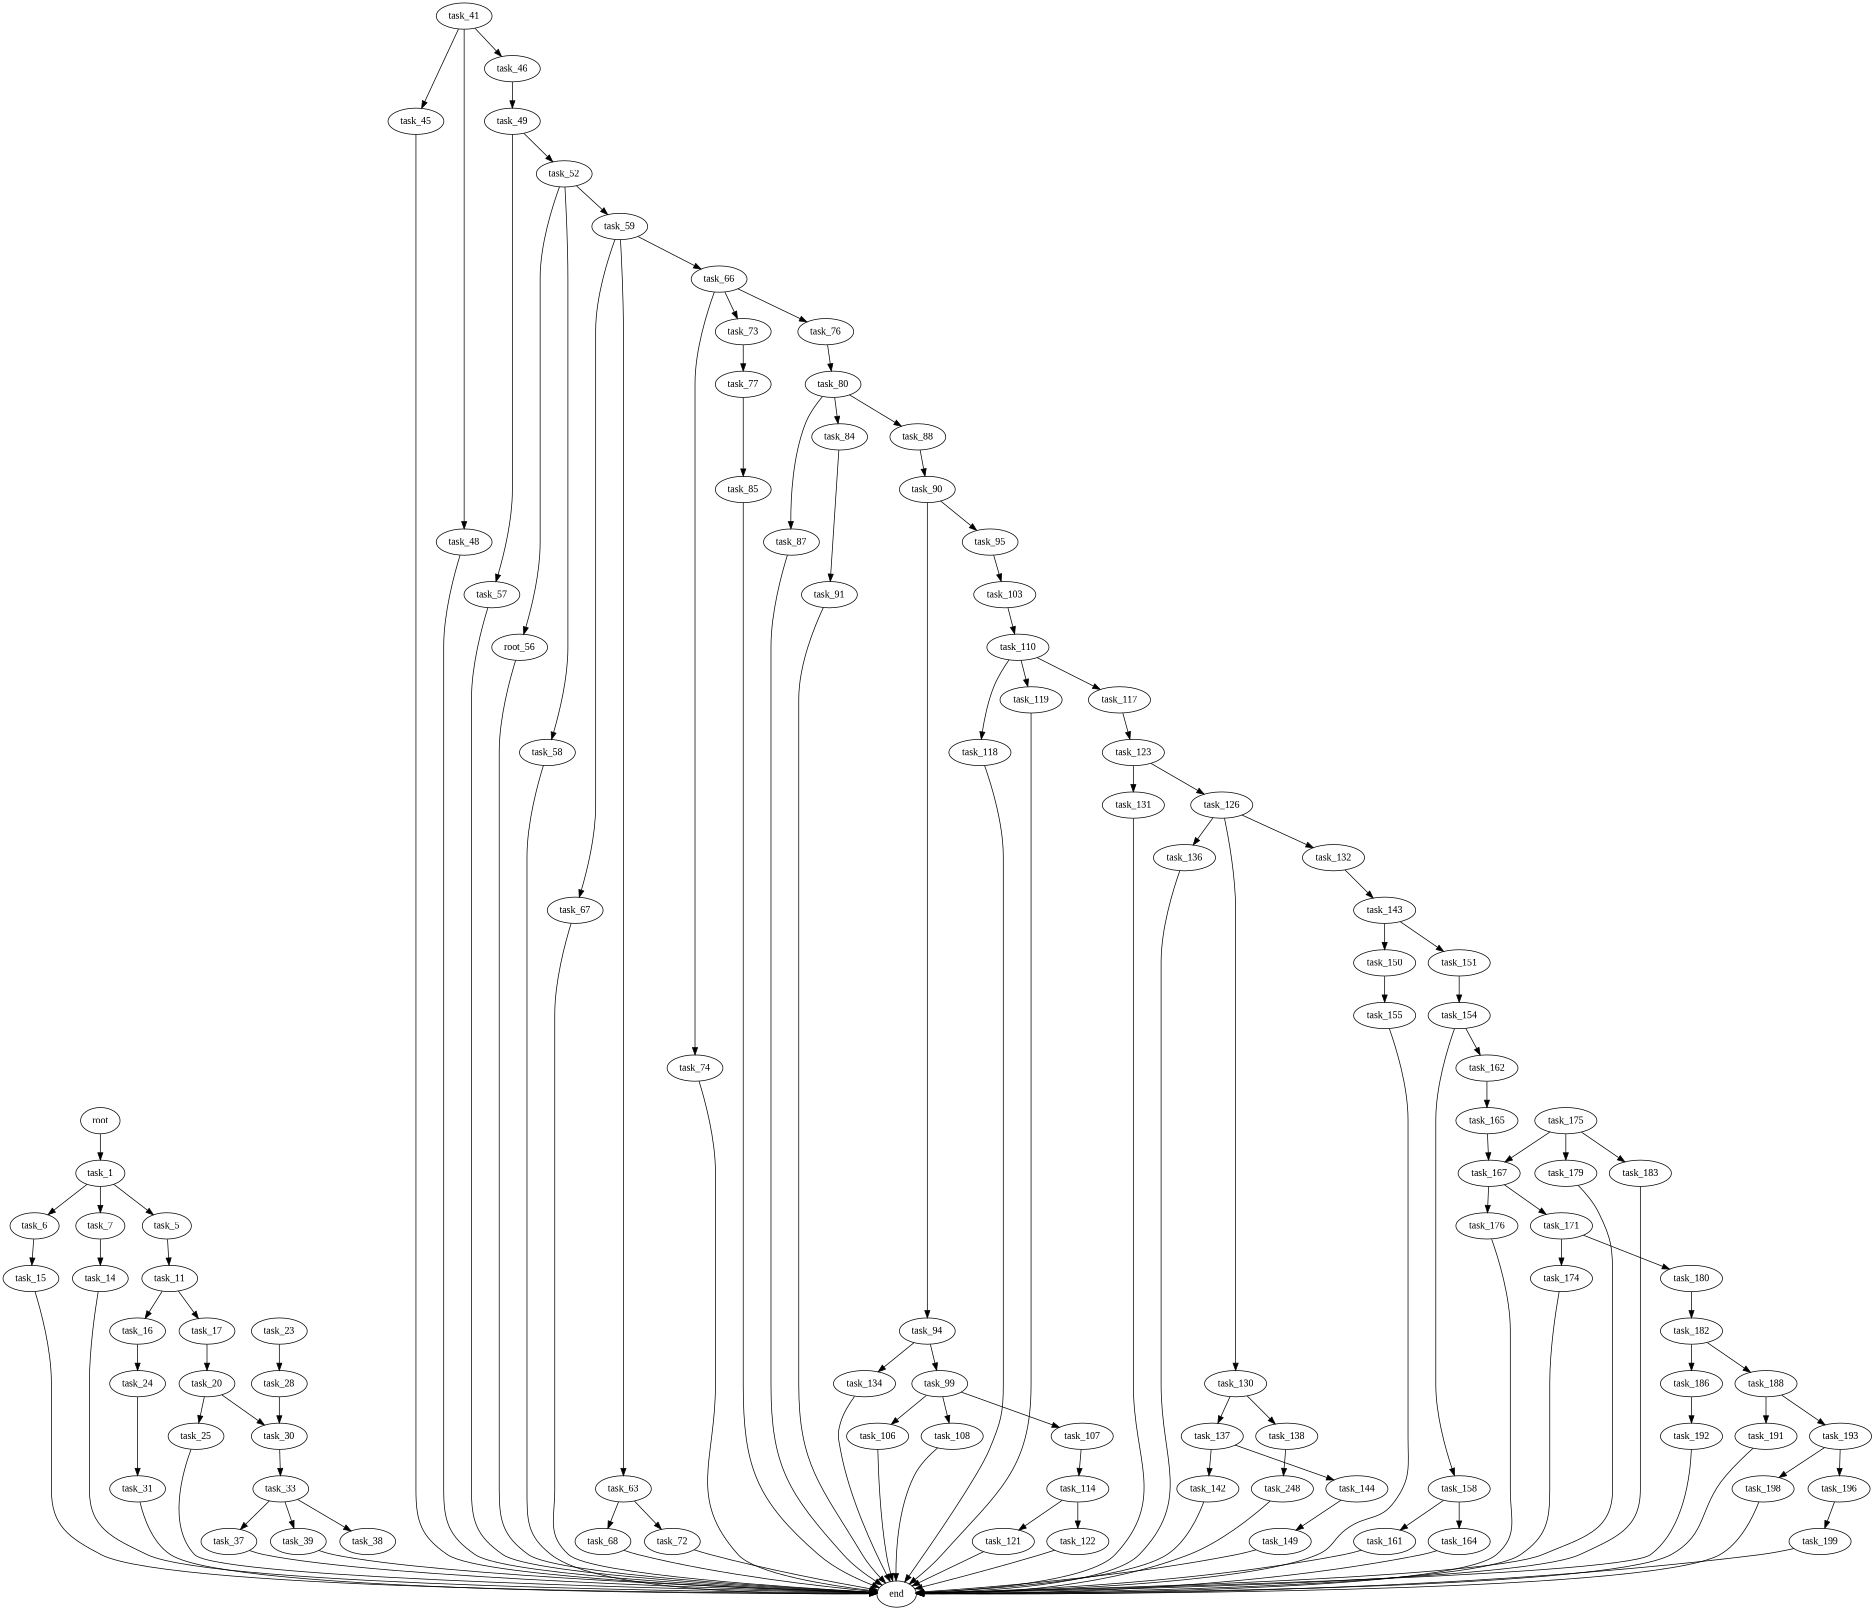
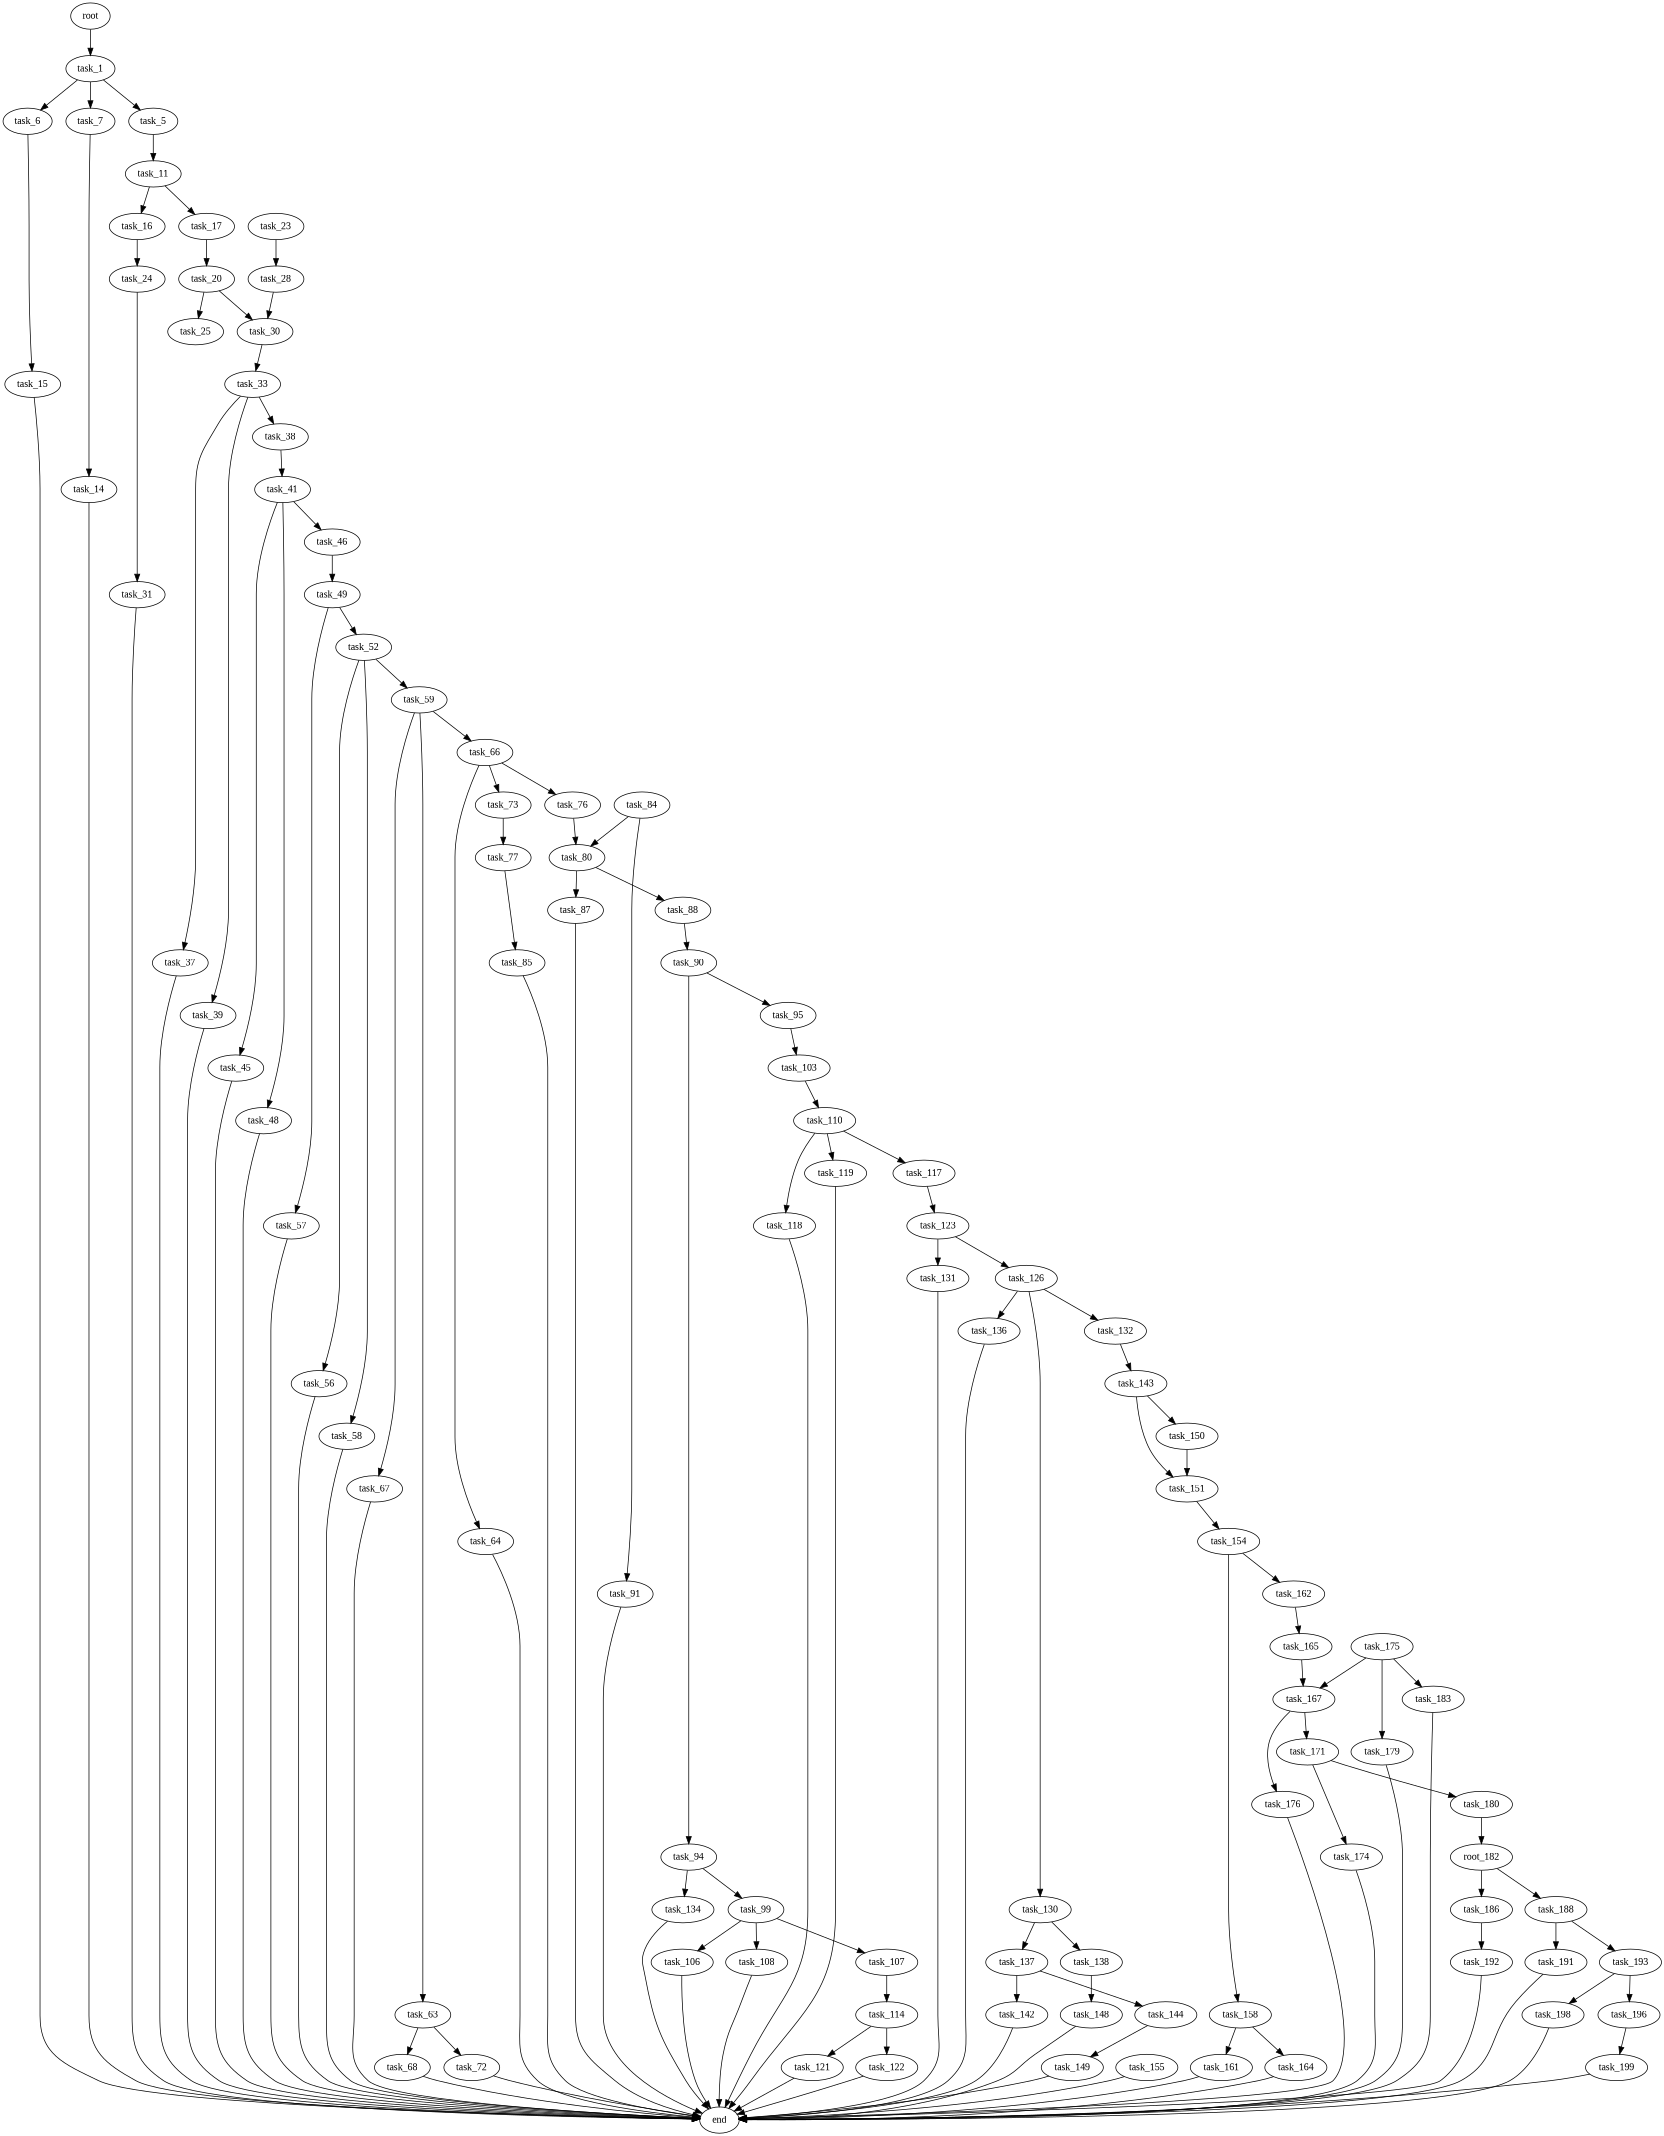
(836, 407) -> (612, 829)
none -> (281, 460)
(520, 647) -> (319, 1384)
(1385, 986) -> (1187, 1459)
(695, 1068) -> (486, 1541)
(1691, 1331) -> (1481, 1857)
(1282, 1489) -> (1091, 2015)
(358, 1575) -> none
